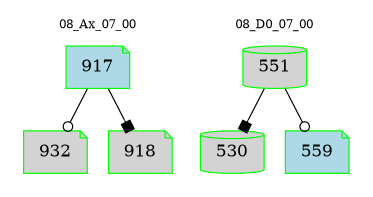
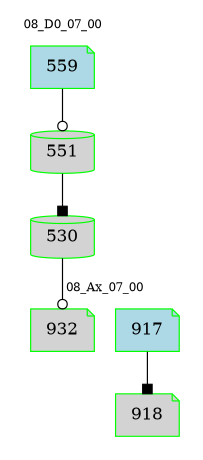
(79, 106) -> (62, 285)
(294, 106) -> (62, 105)
